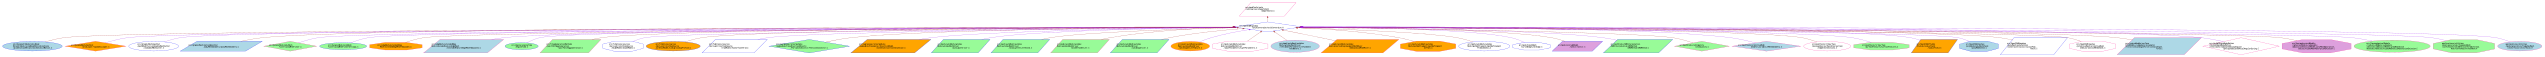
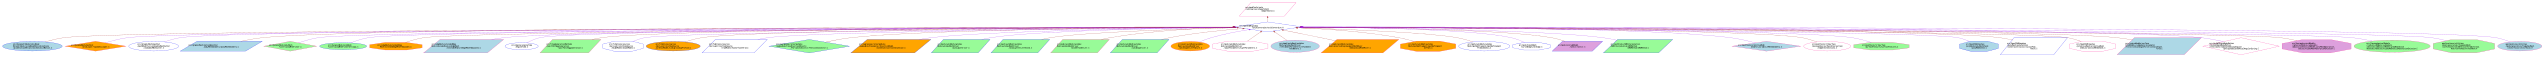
(522, 46) -> (522, 46)
(1702, 46) -> none
(1934, 46) -> none
